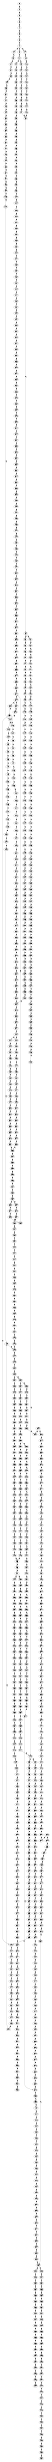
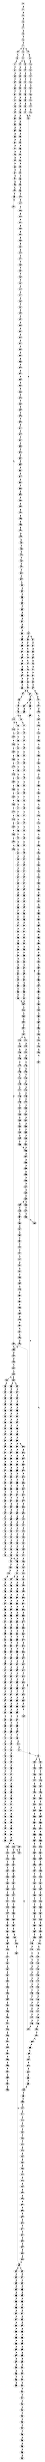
(37, 1431) -> (11, 1437)
